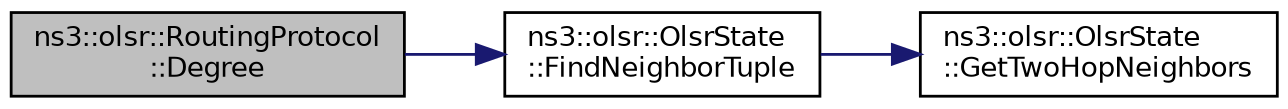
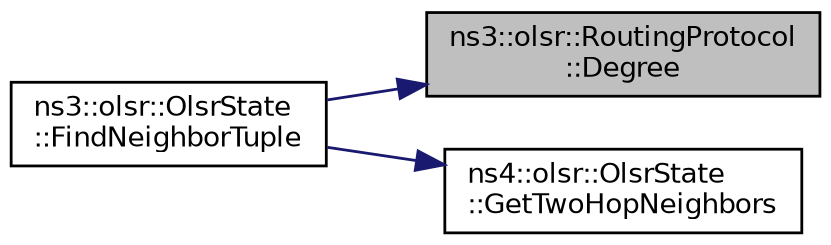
(440, 54) -> (363, 94)
(1099, 54) -> (623, 191)
